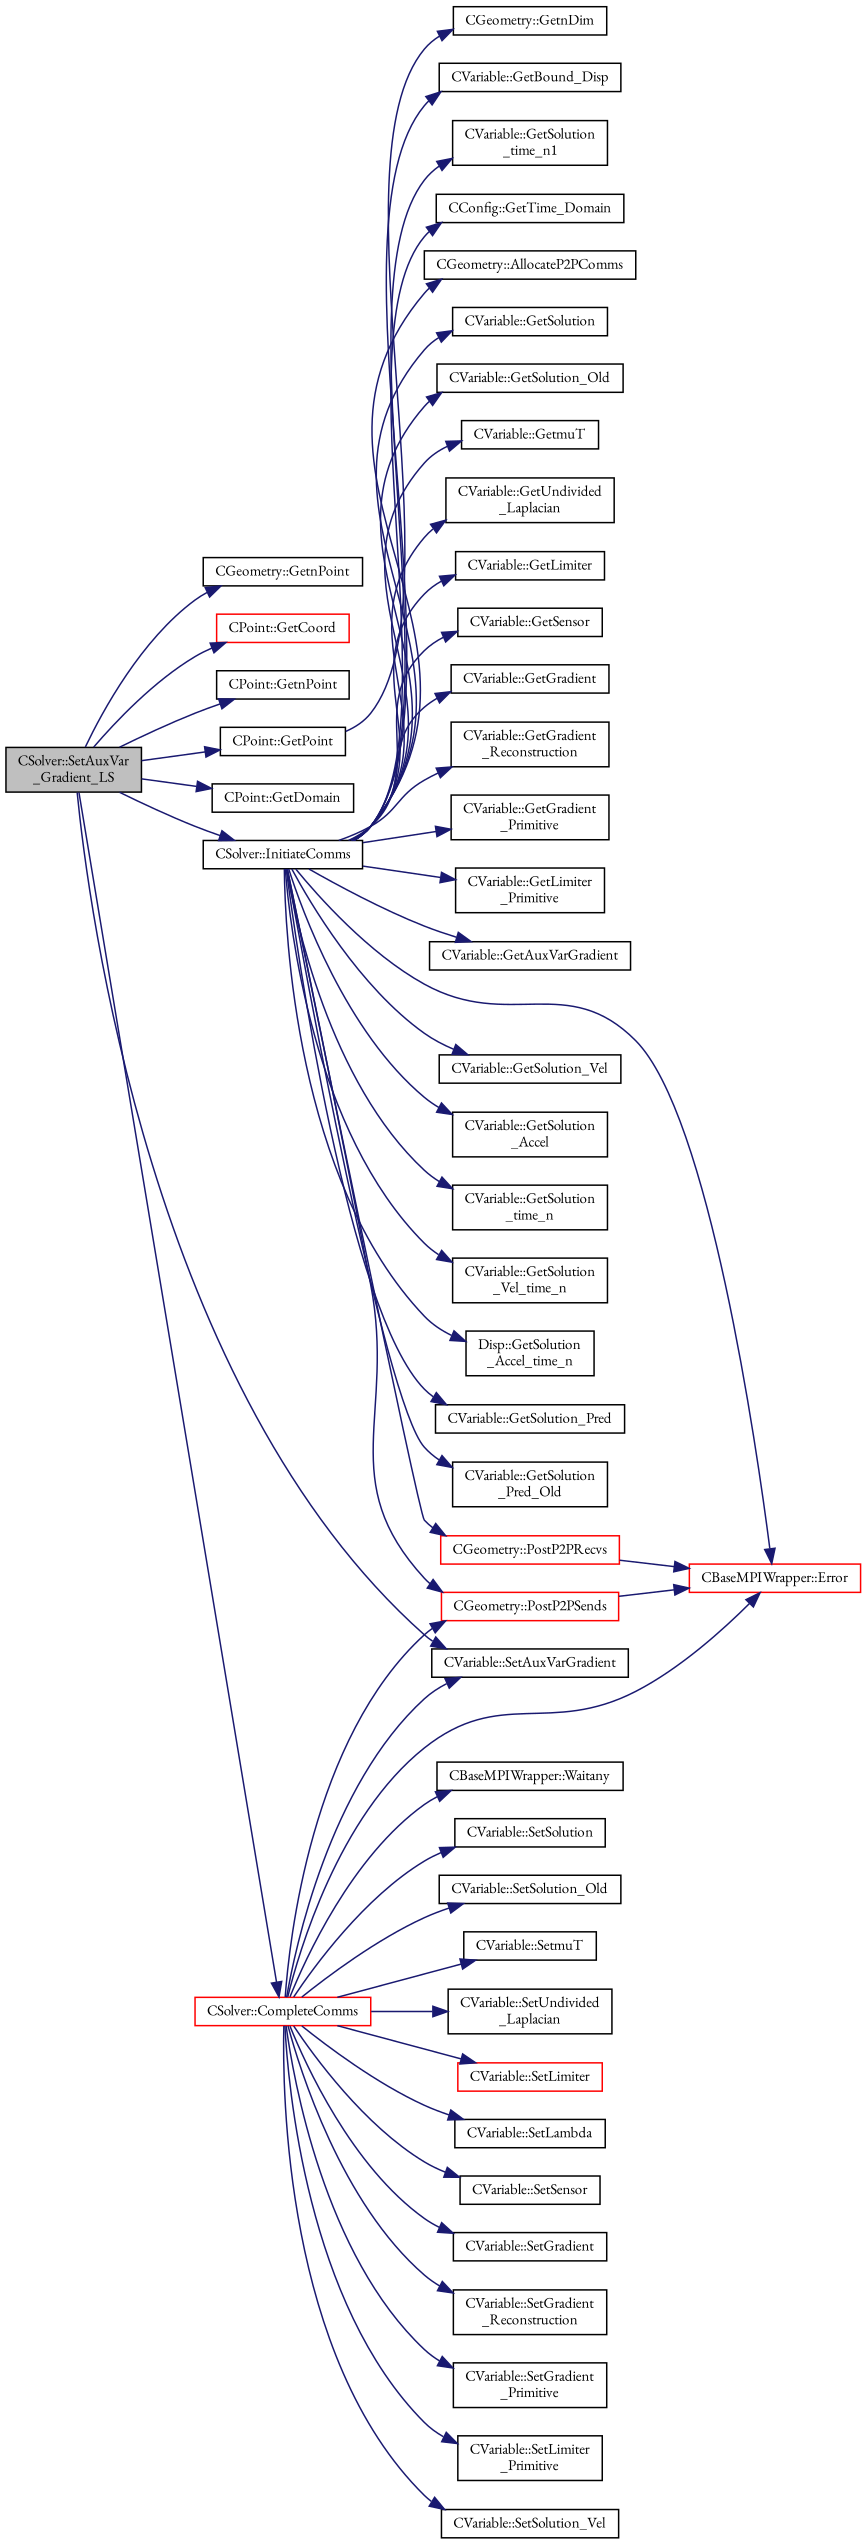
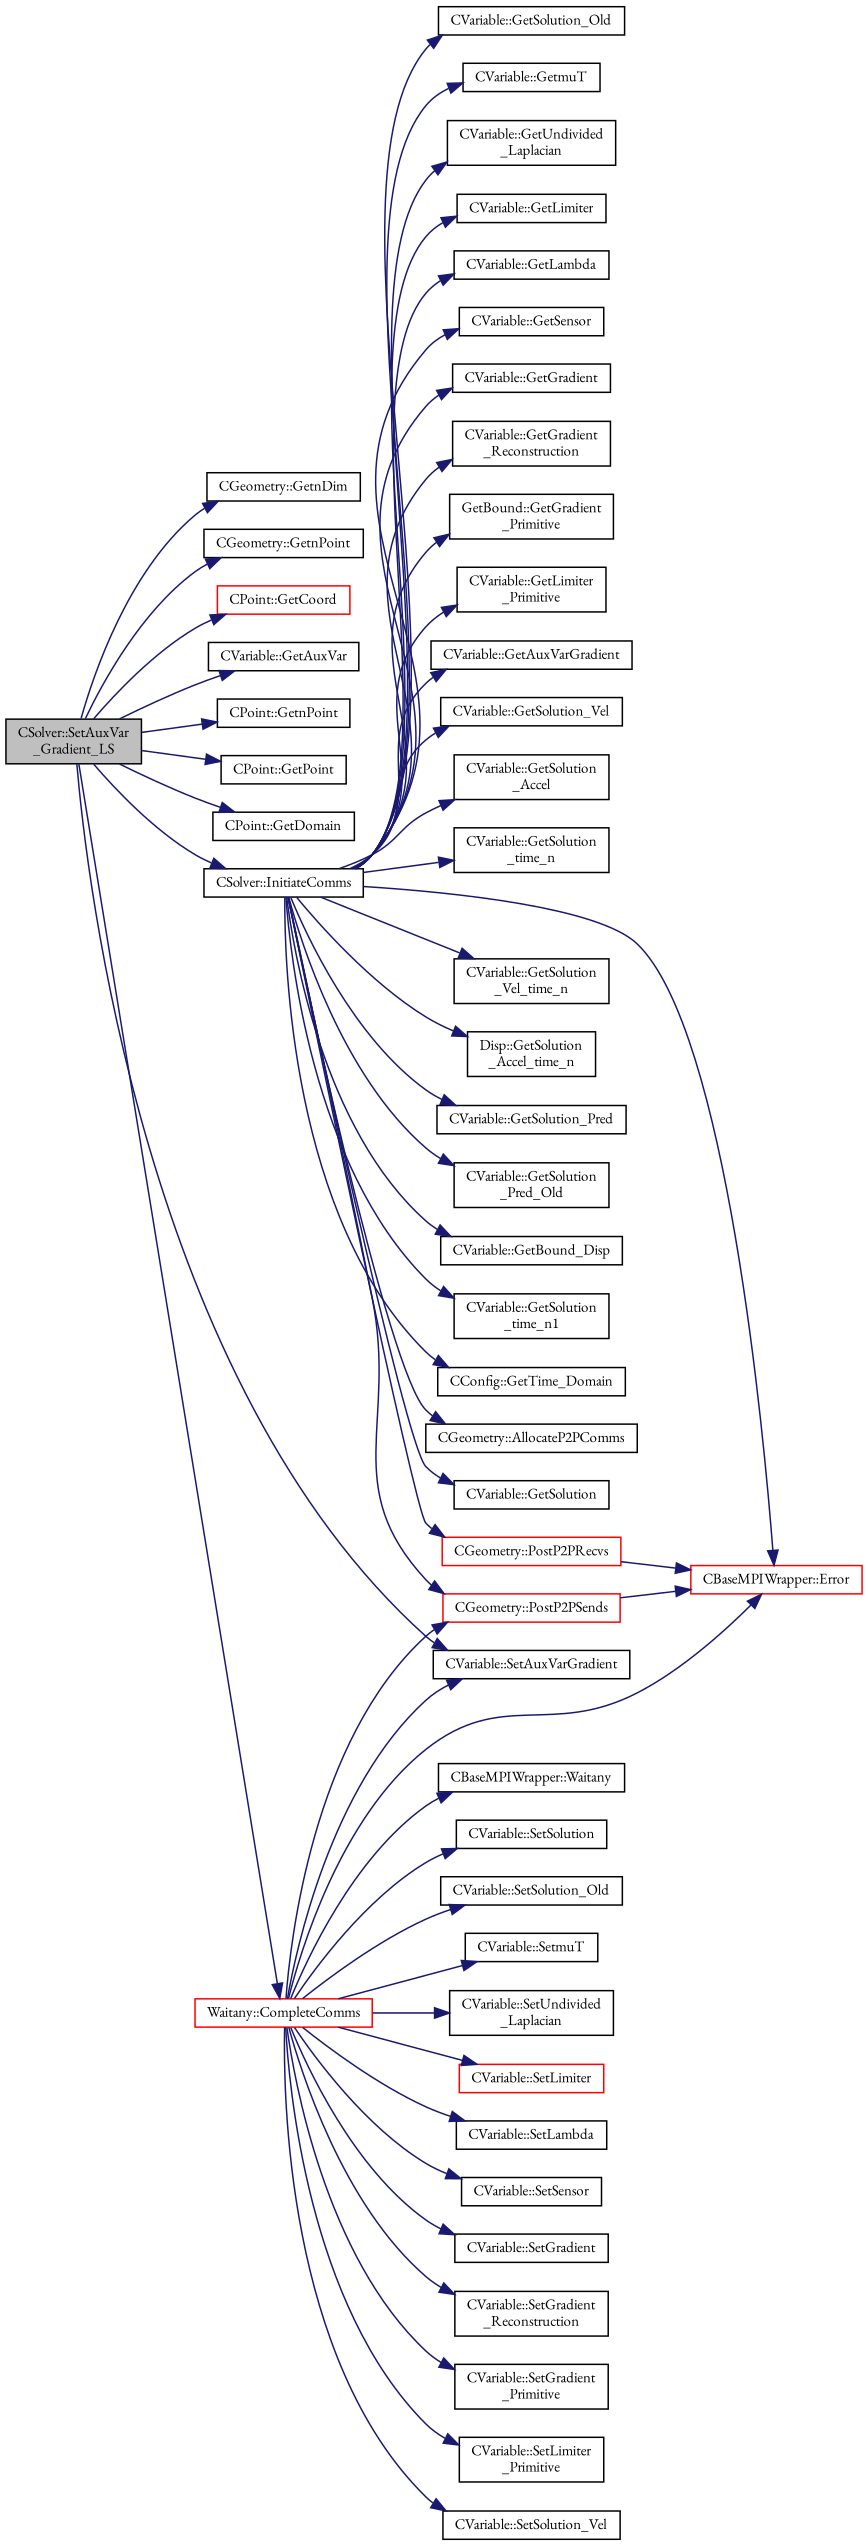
none -> (532, 265)
(397, 386) -> (127, 604)
none -> (284, 657)
(530, 817) -> (532, 517)
(283, 2011) -> (284, 2013)
